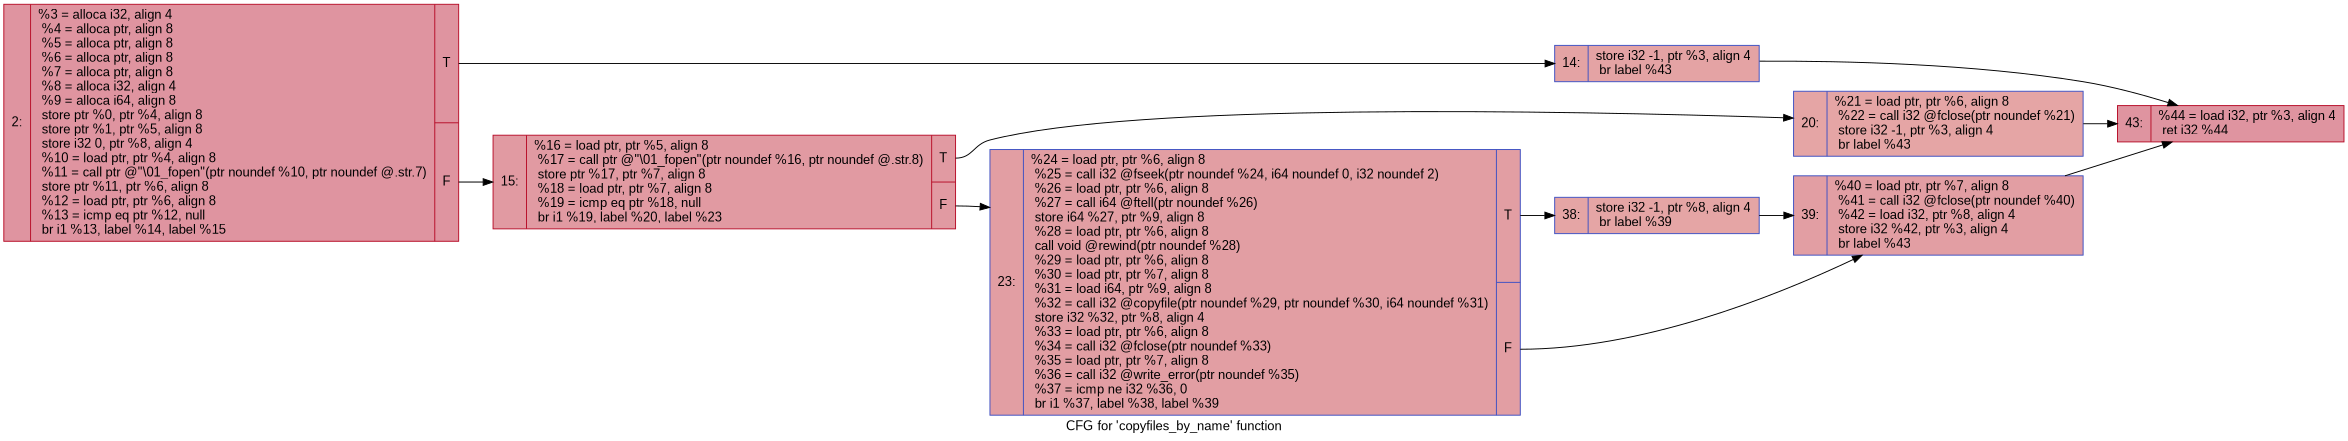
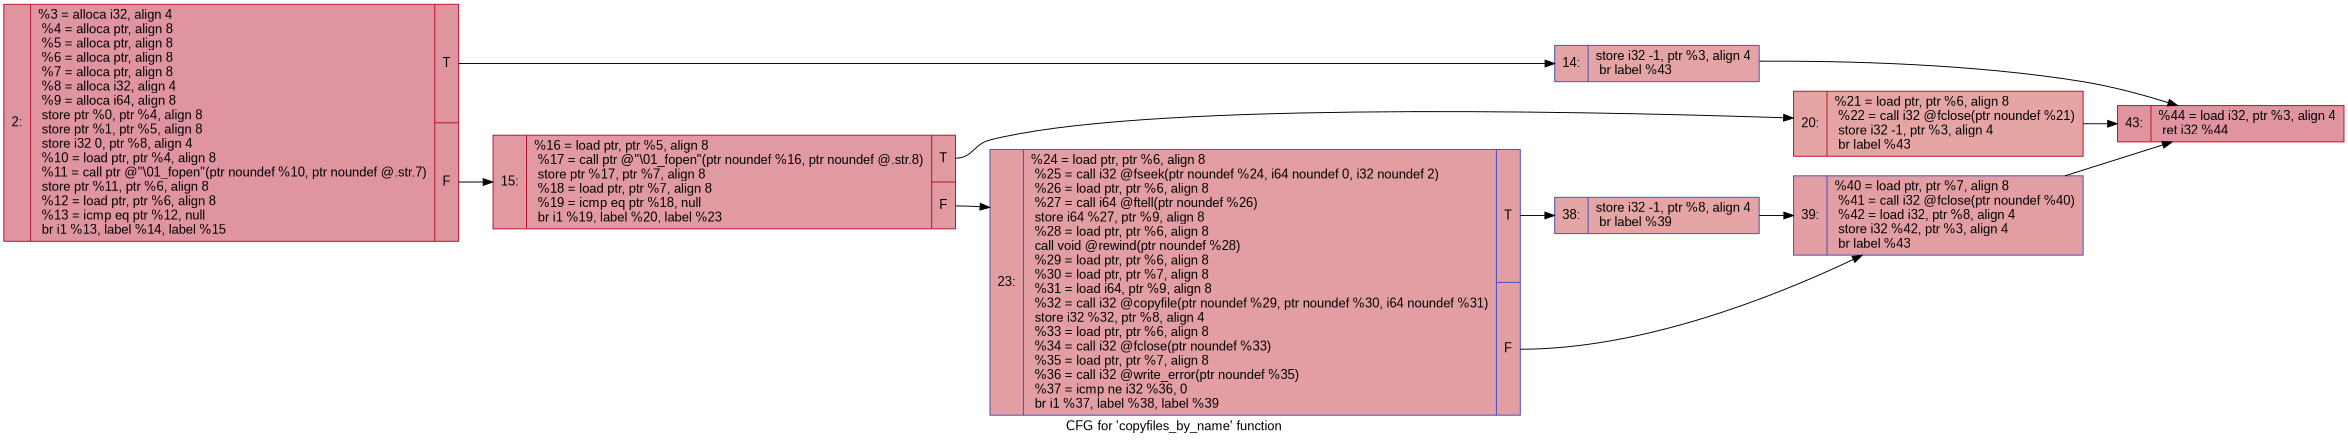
(1938, 124) -> (1938, 124)
